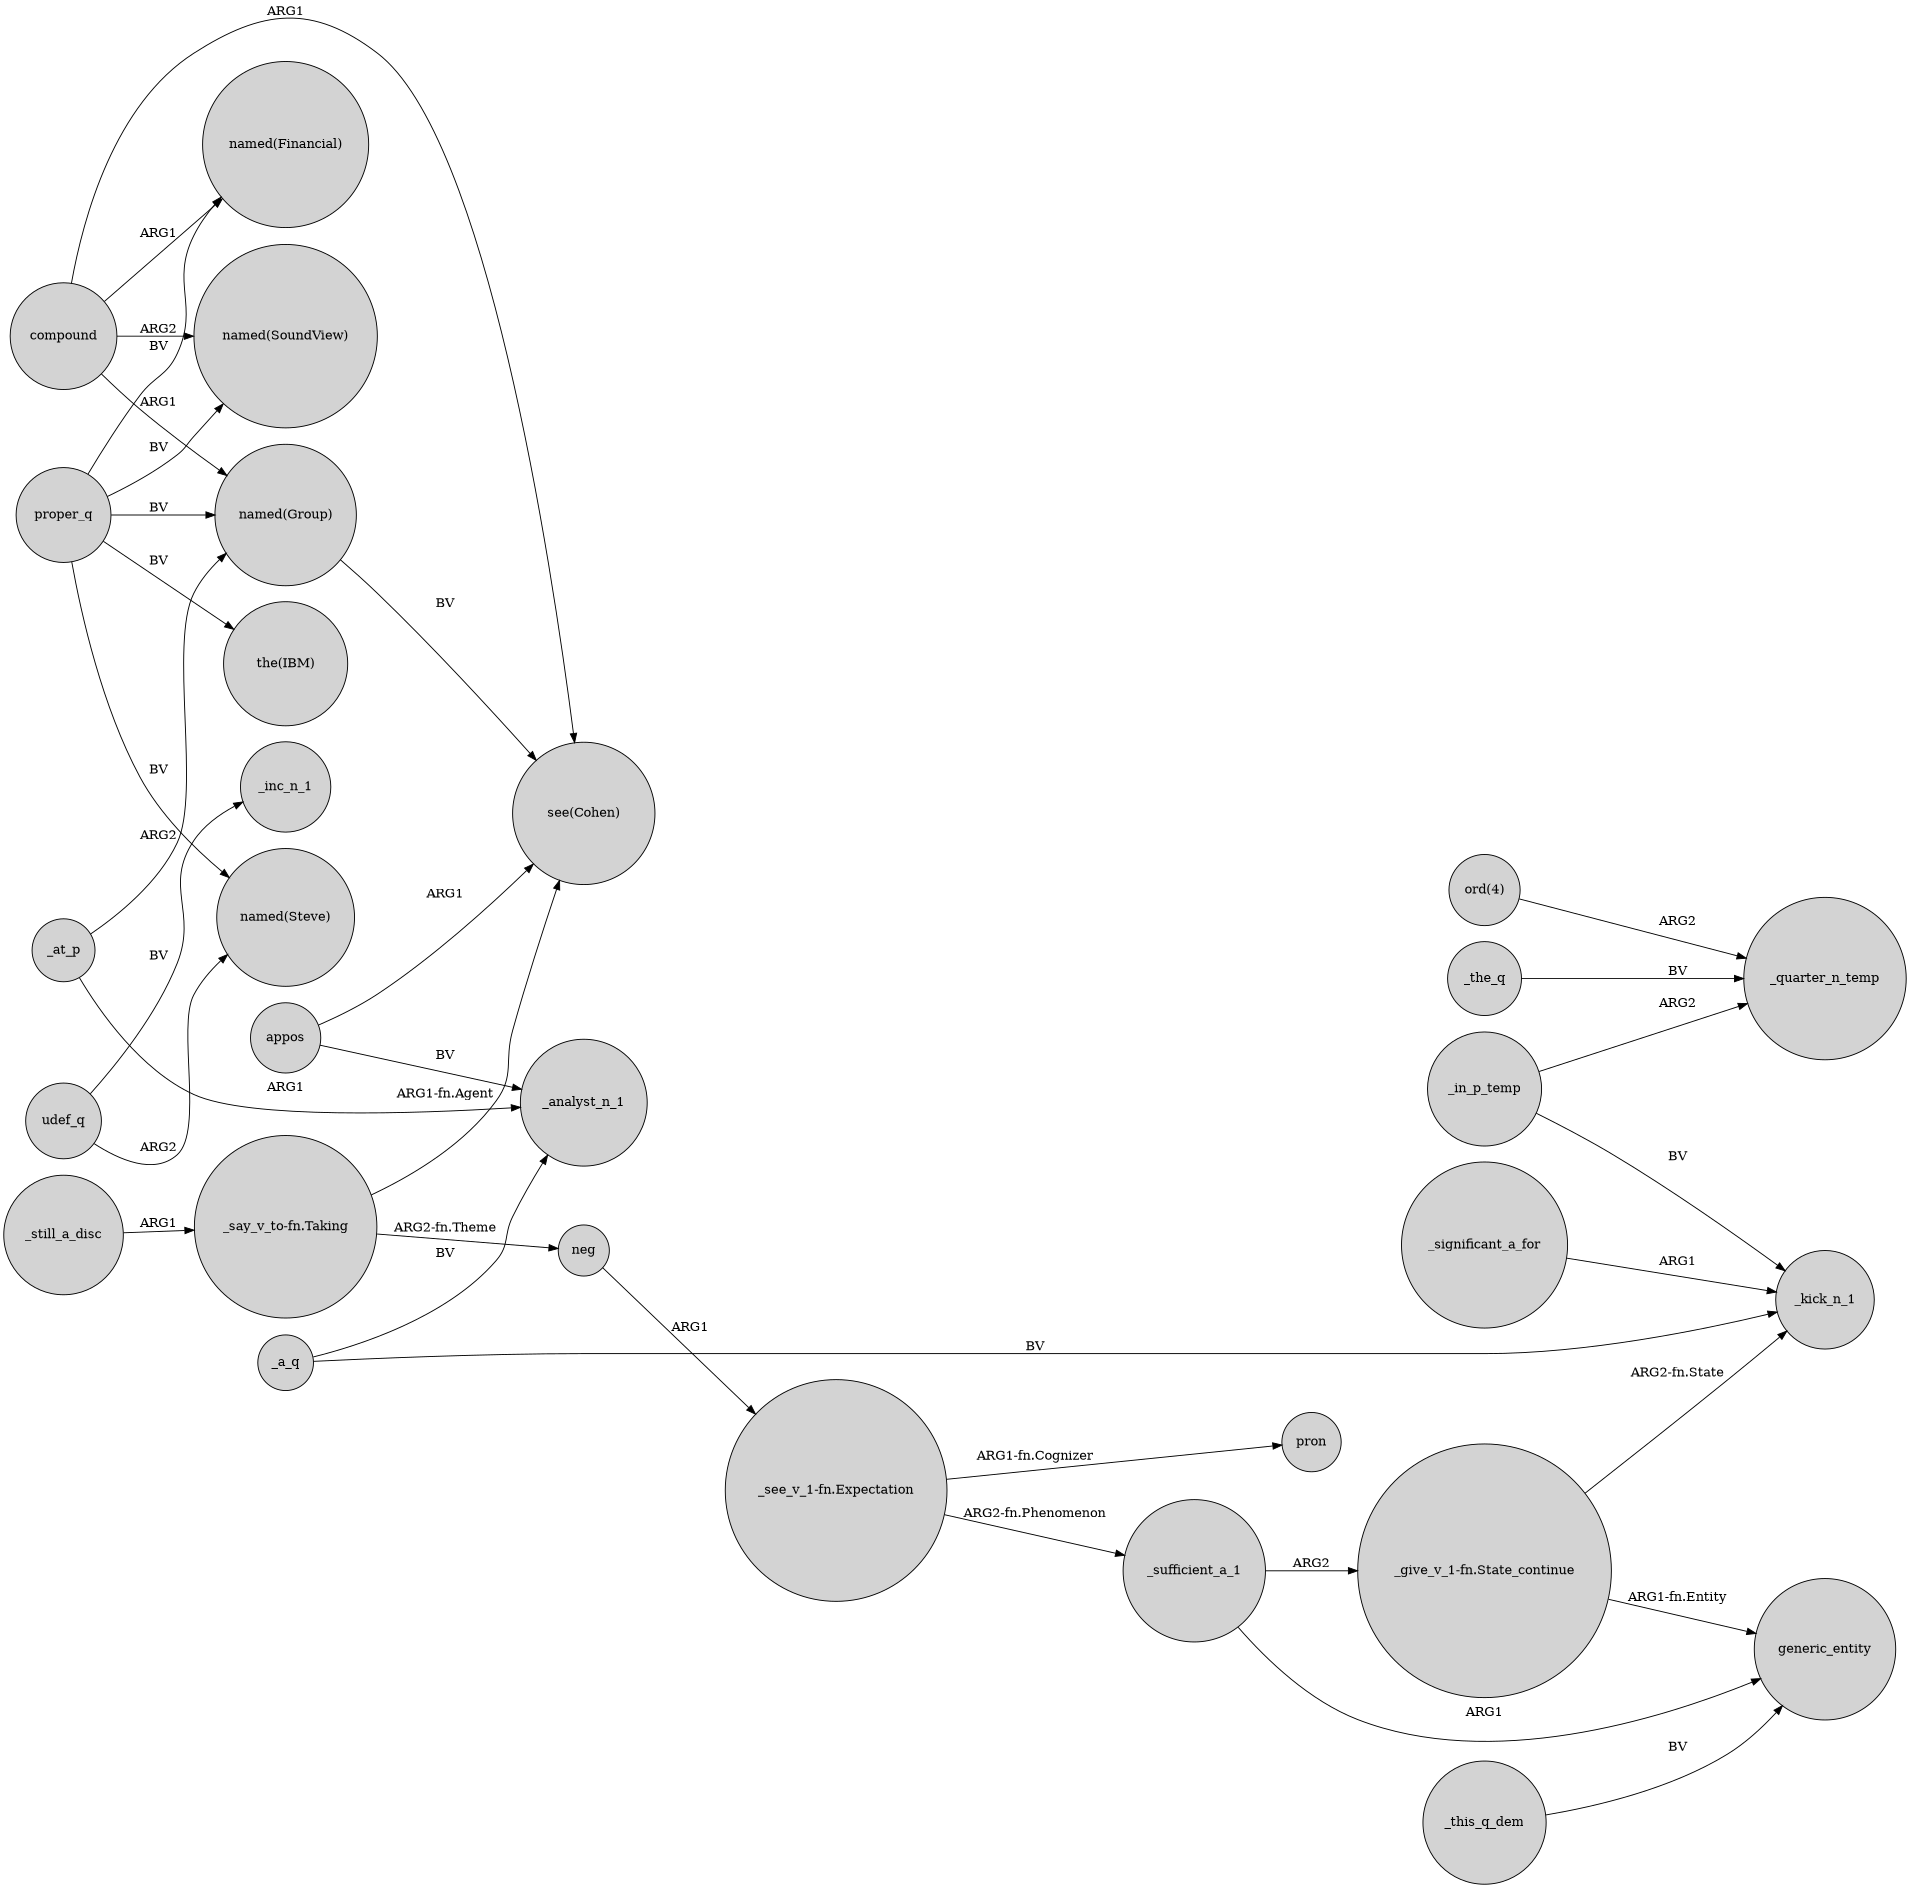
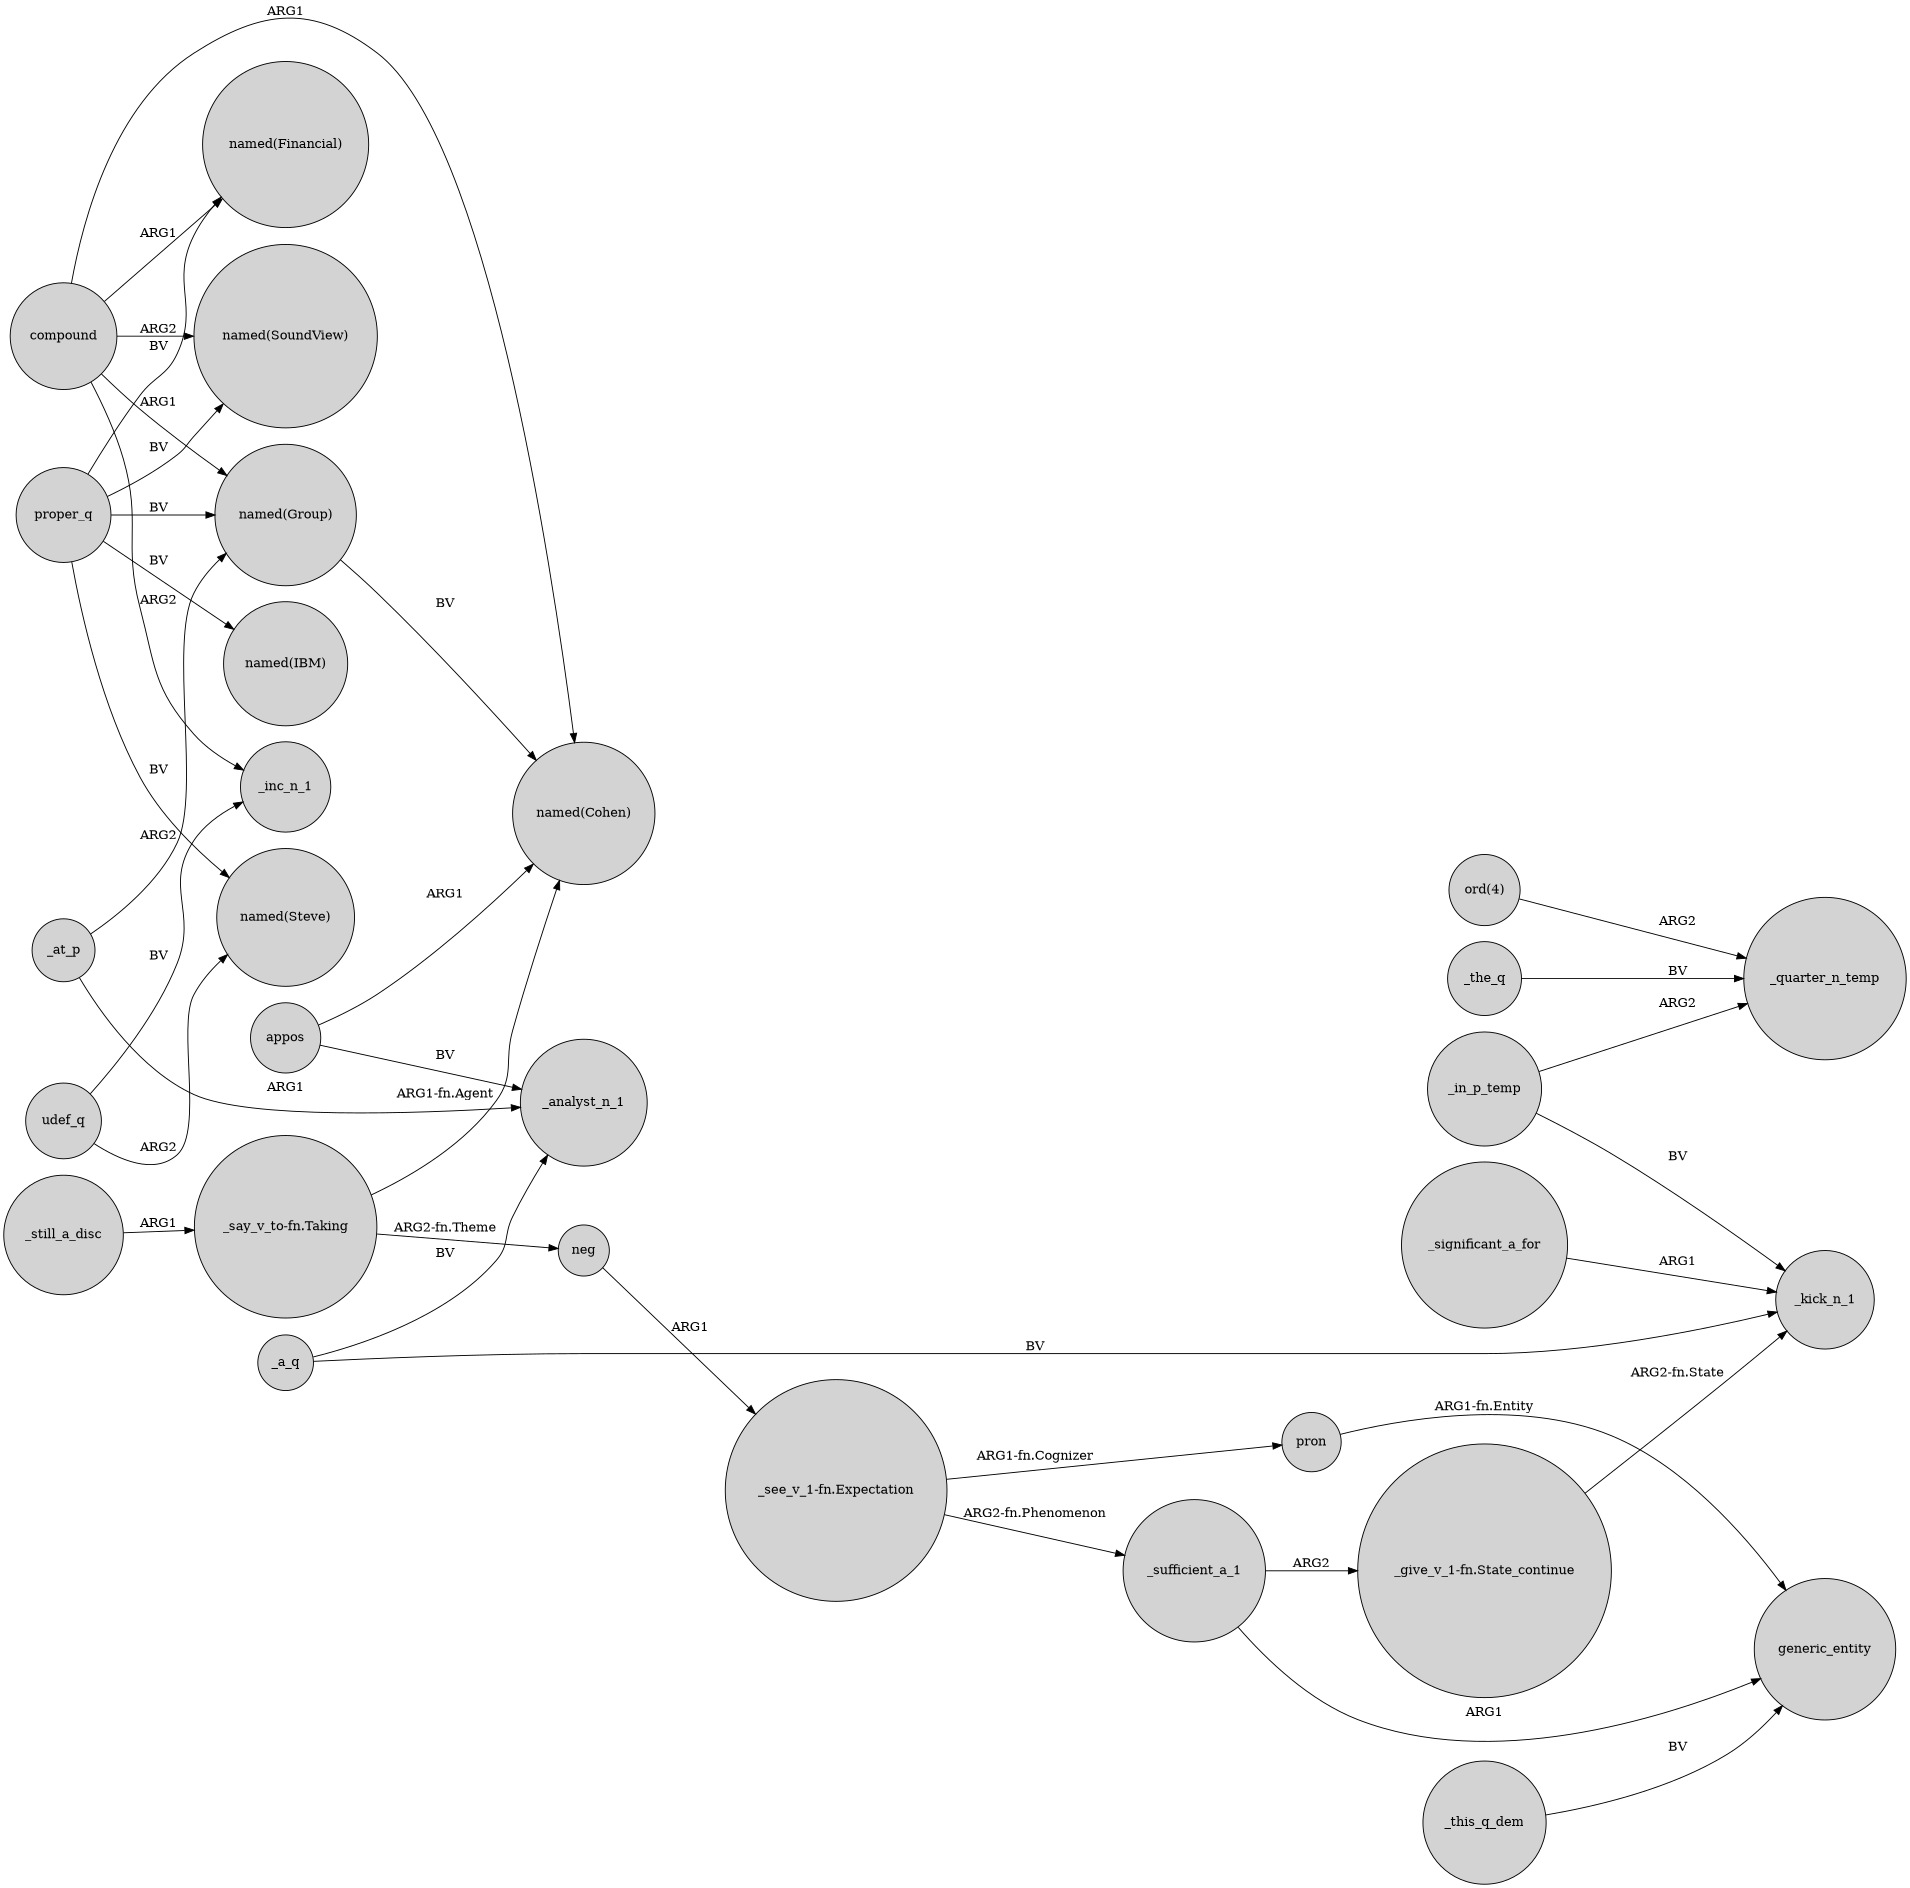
none -> (136, 587)
(286, 664) -> (286, 664)
(584, 813) -> (584, 813)
(1678, 1615) -> (1588, 1428)
